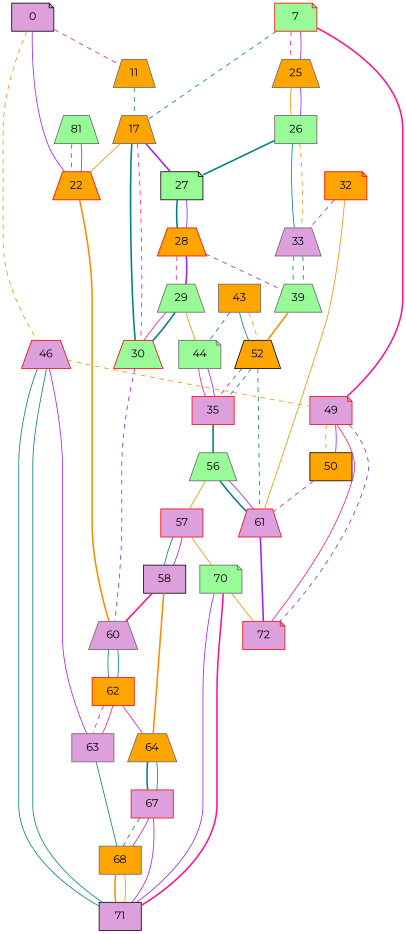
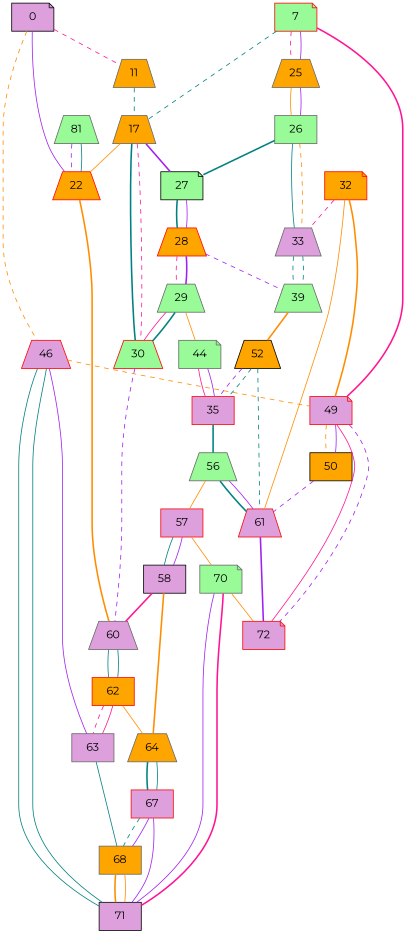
(240, 298) -> none
none -> (356, 299)
(133, 720) -> (133, 720)
